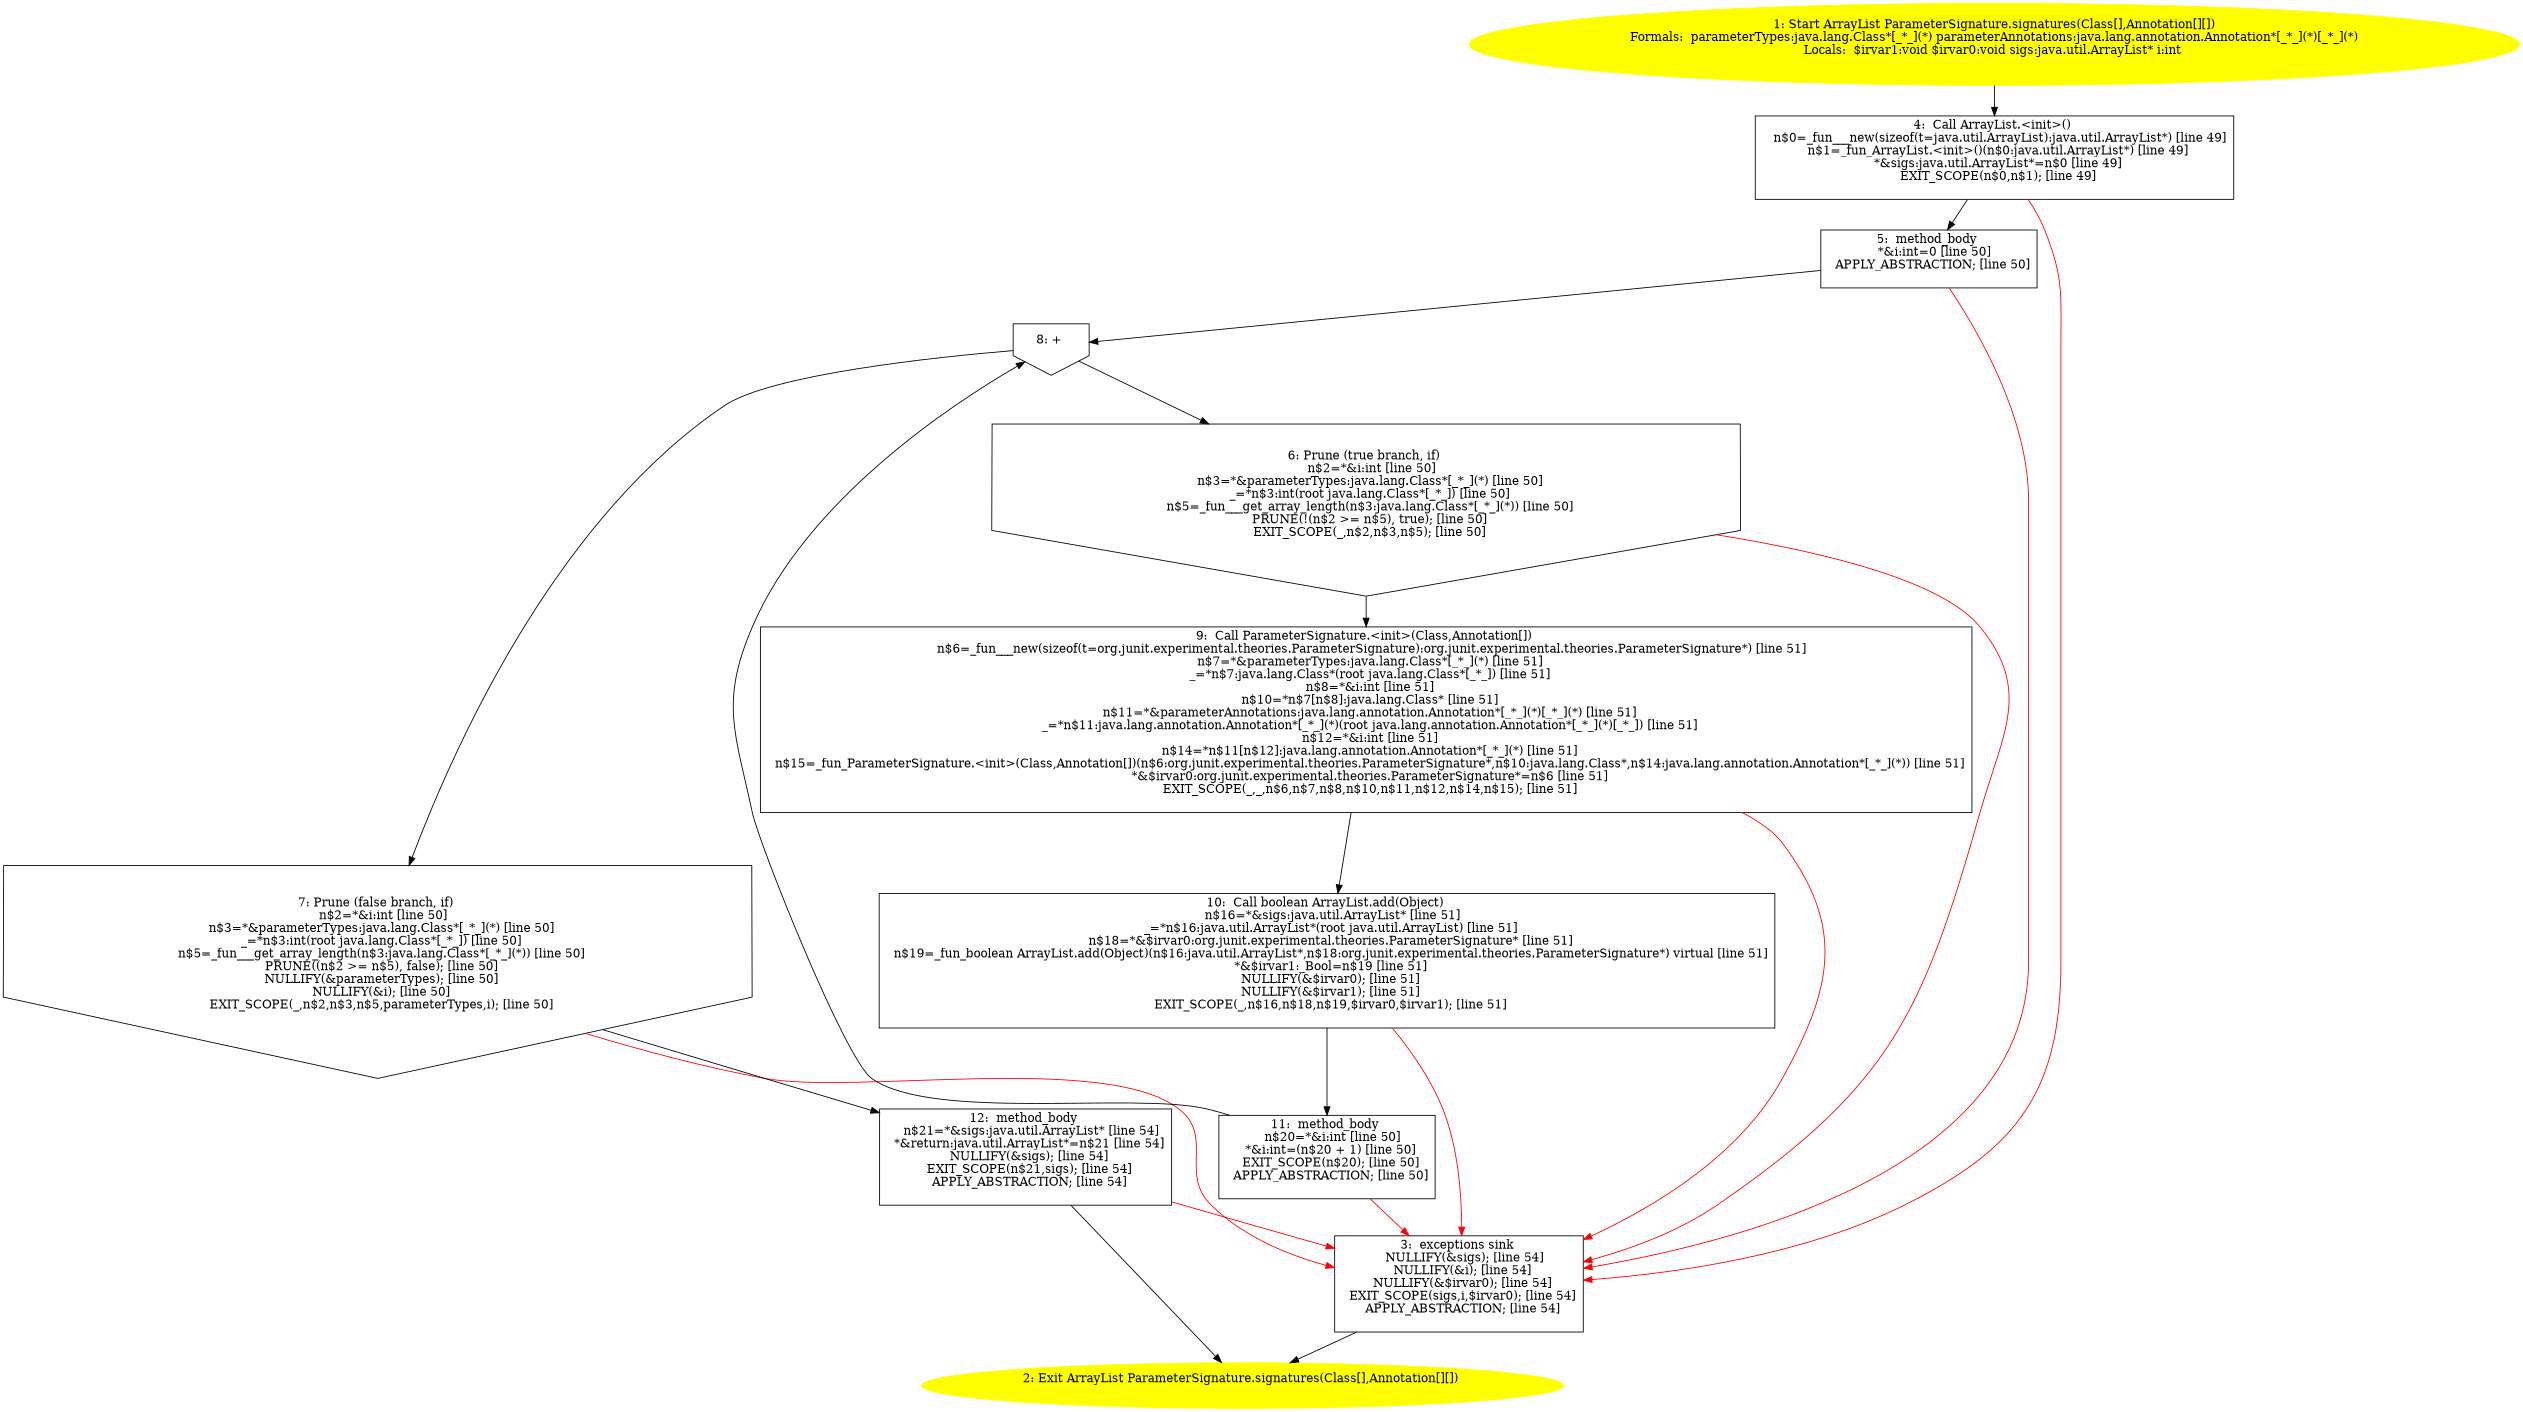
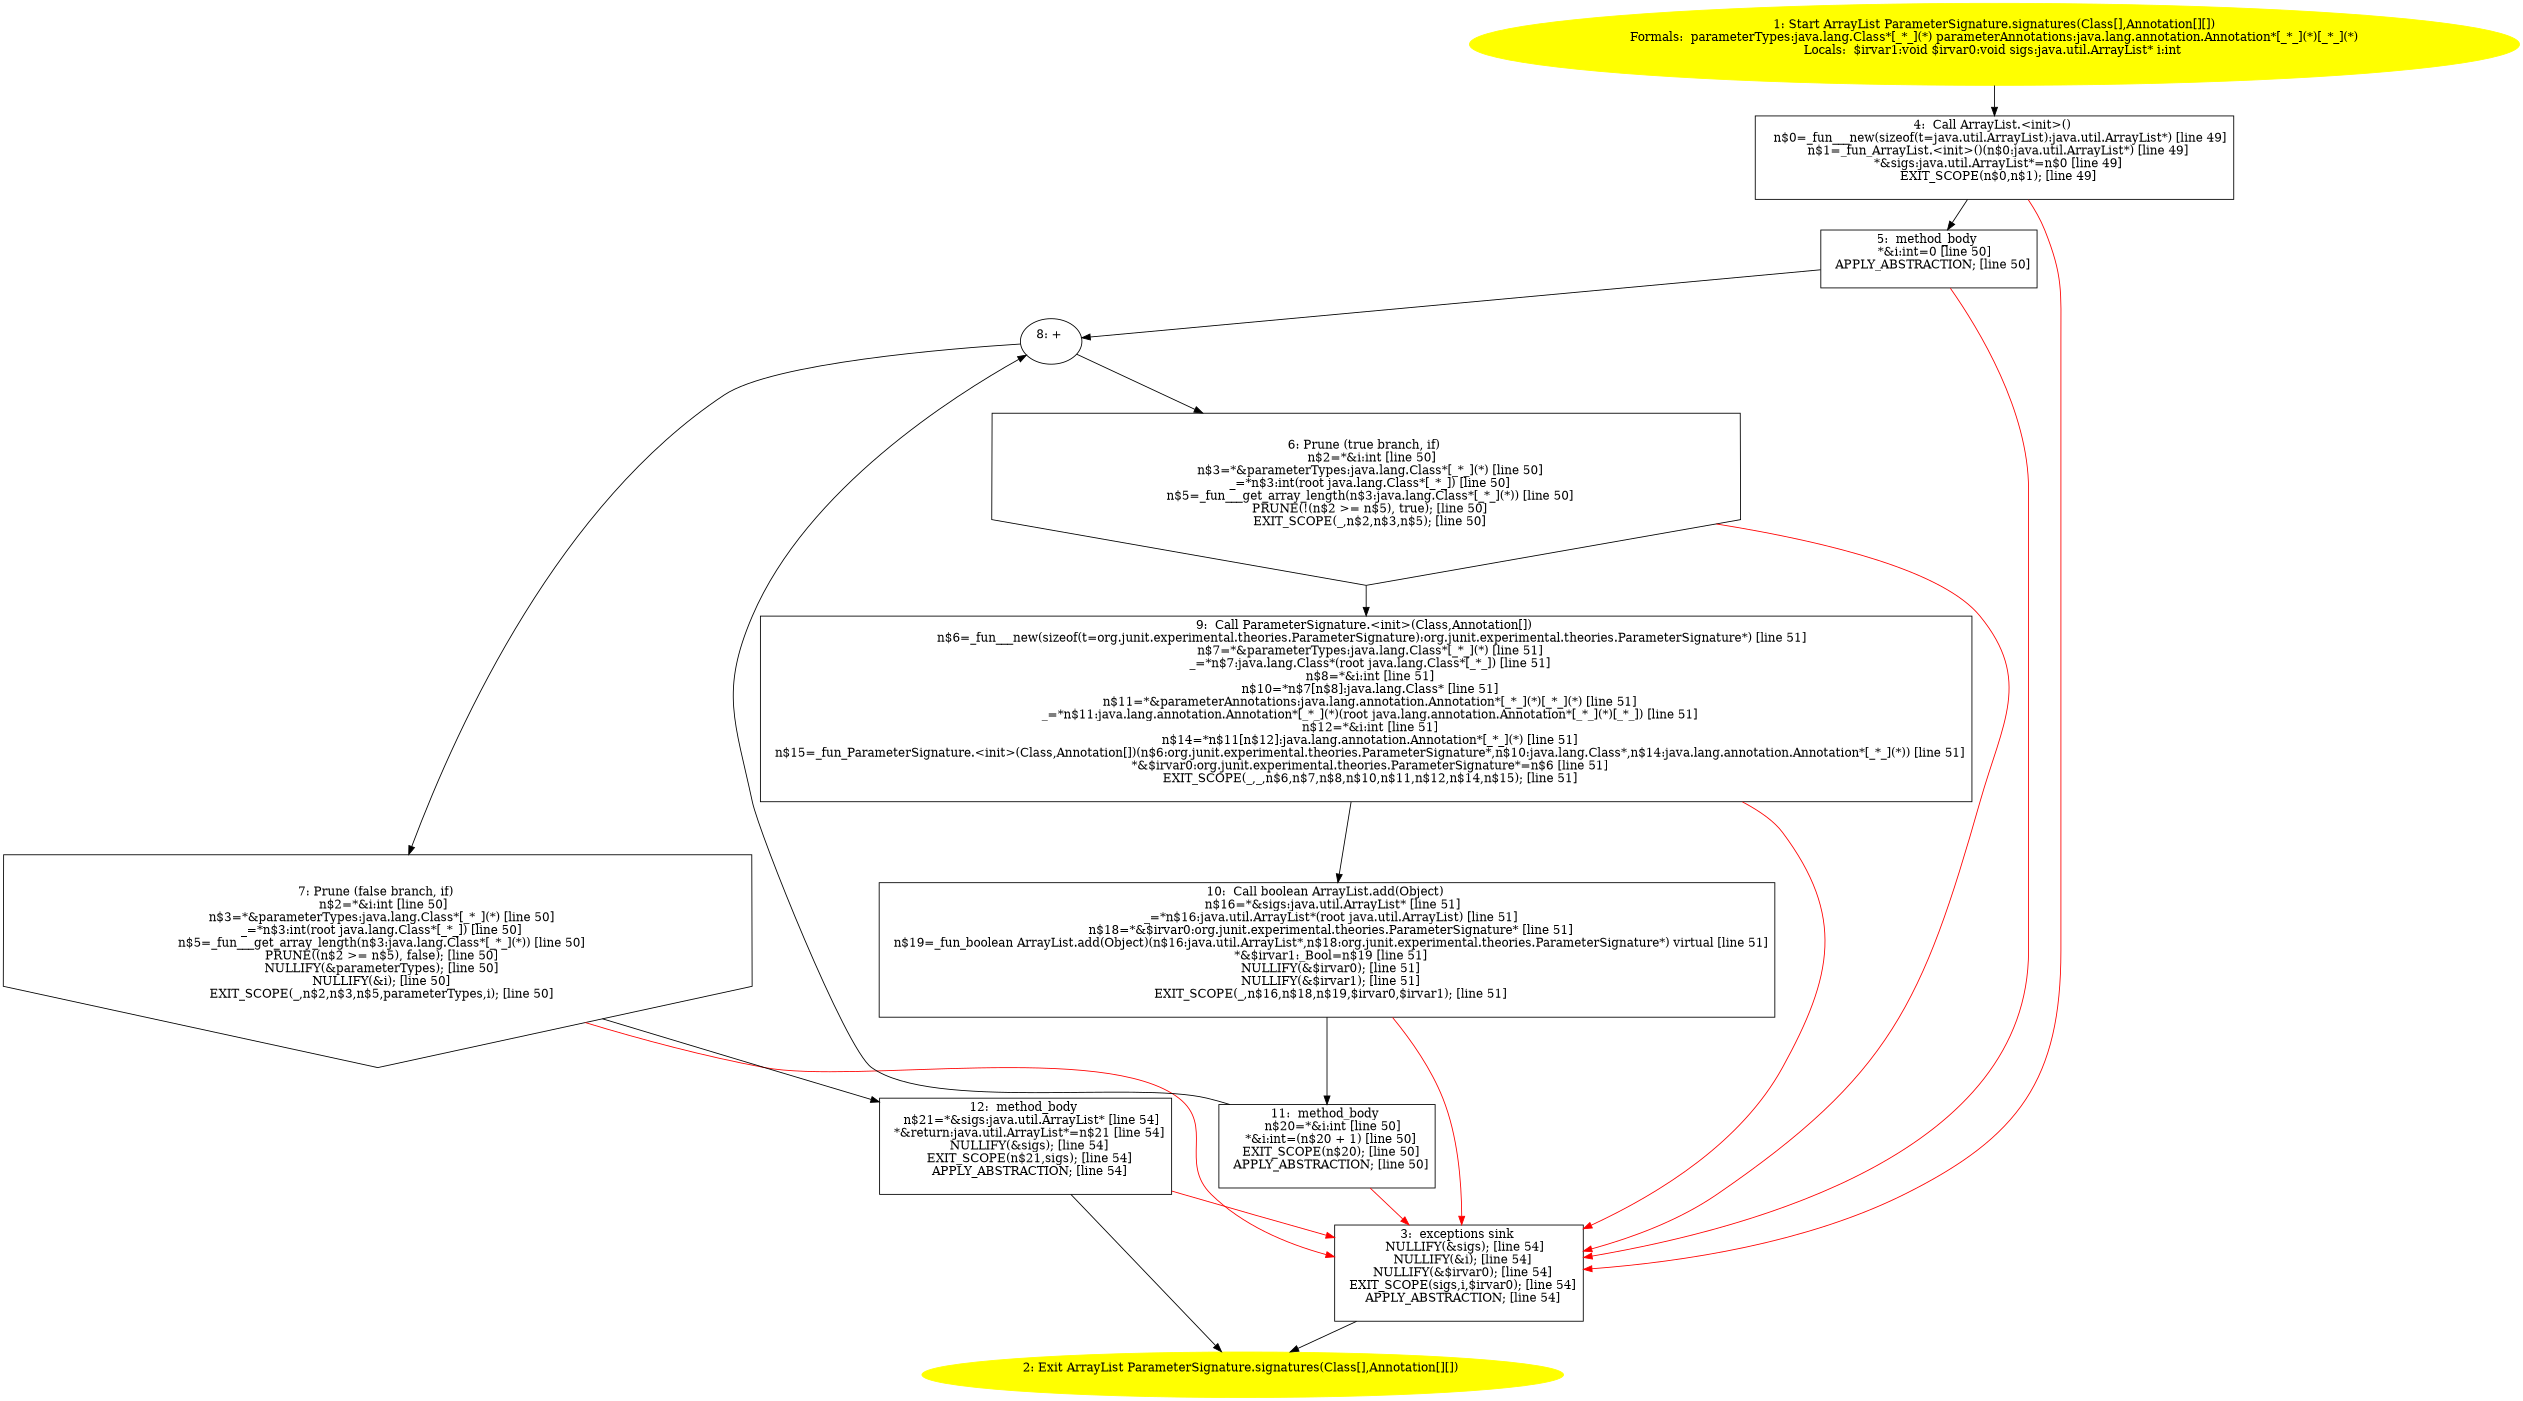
(1051, 347) -> (1051, 341)
